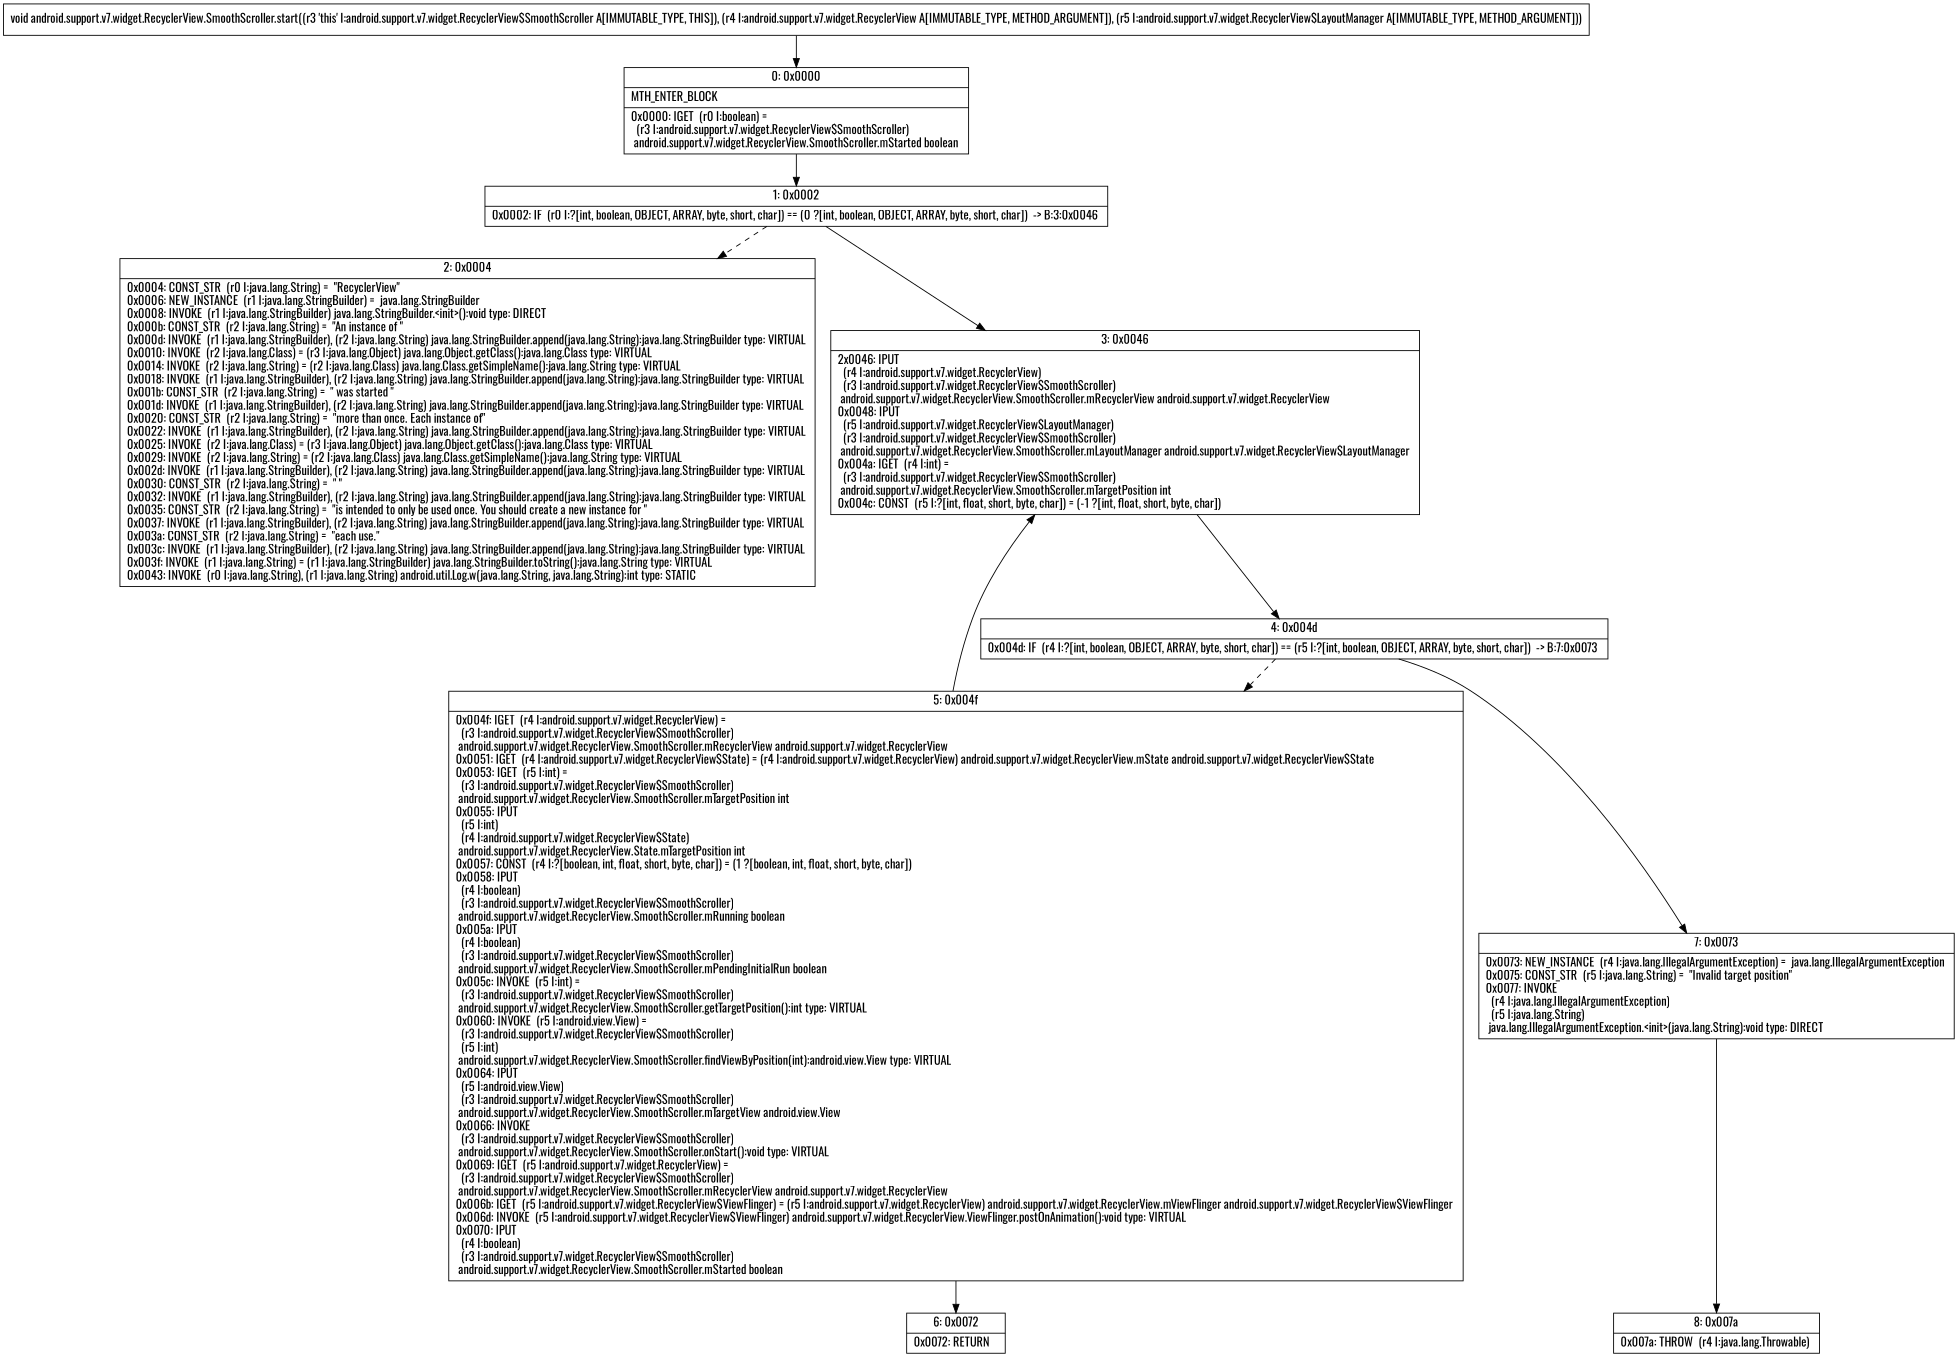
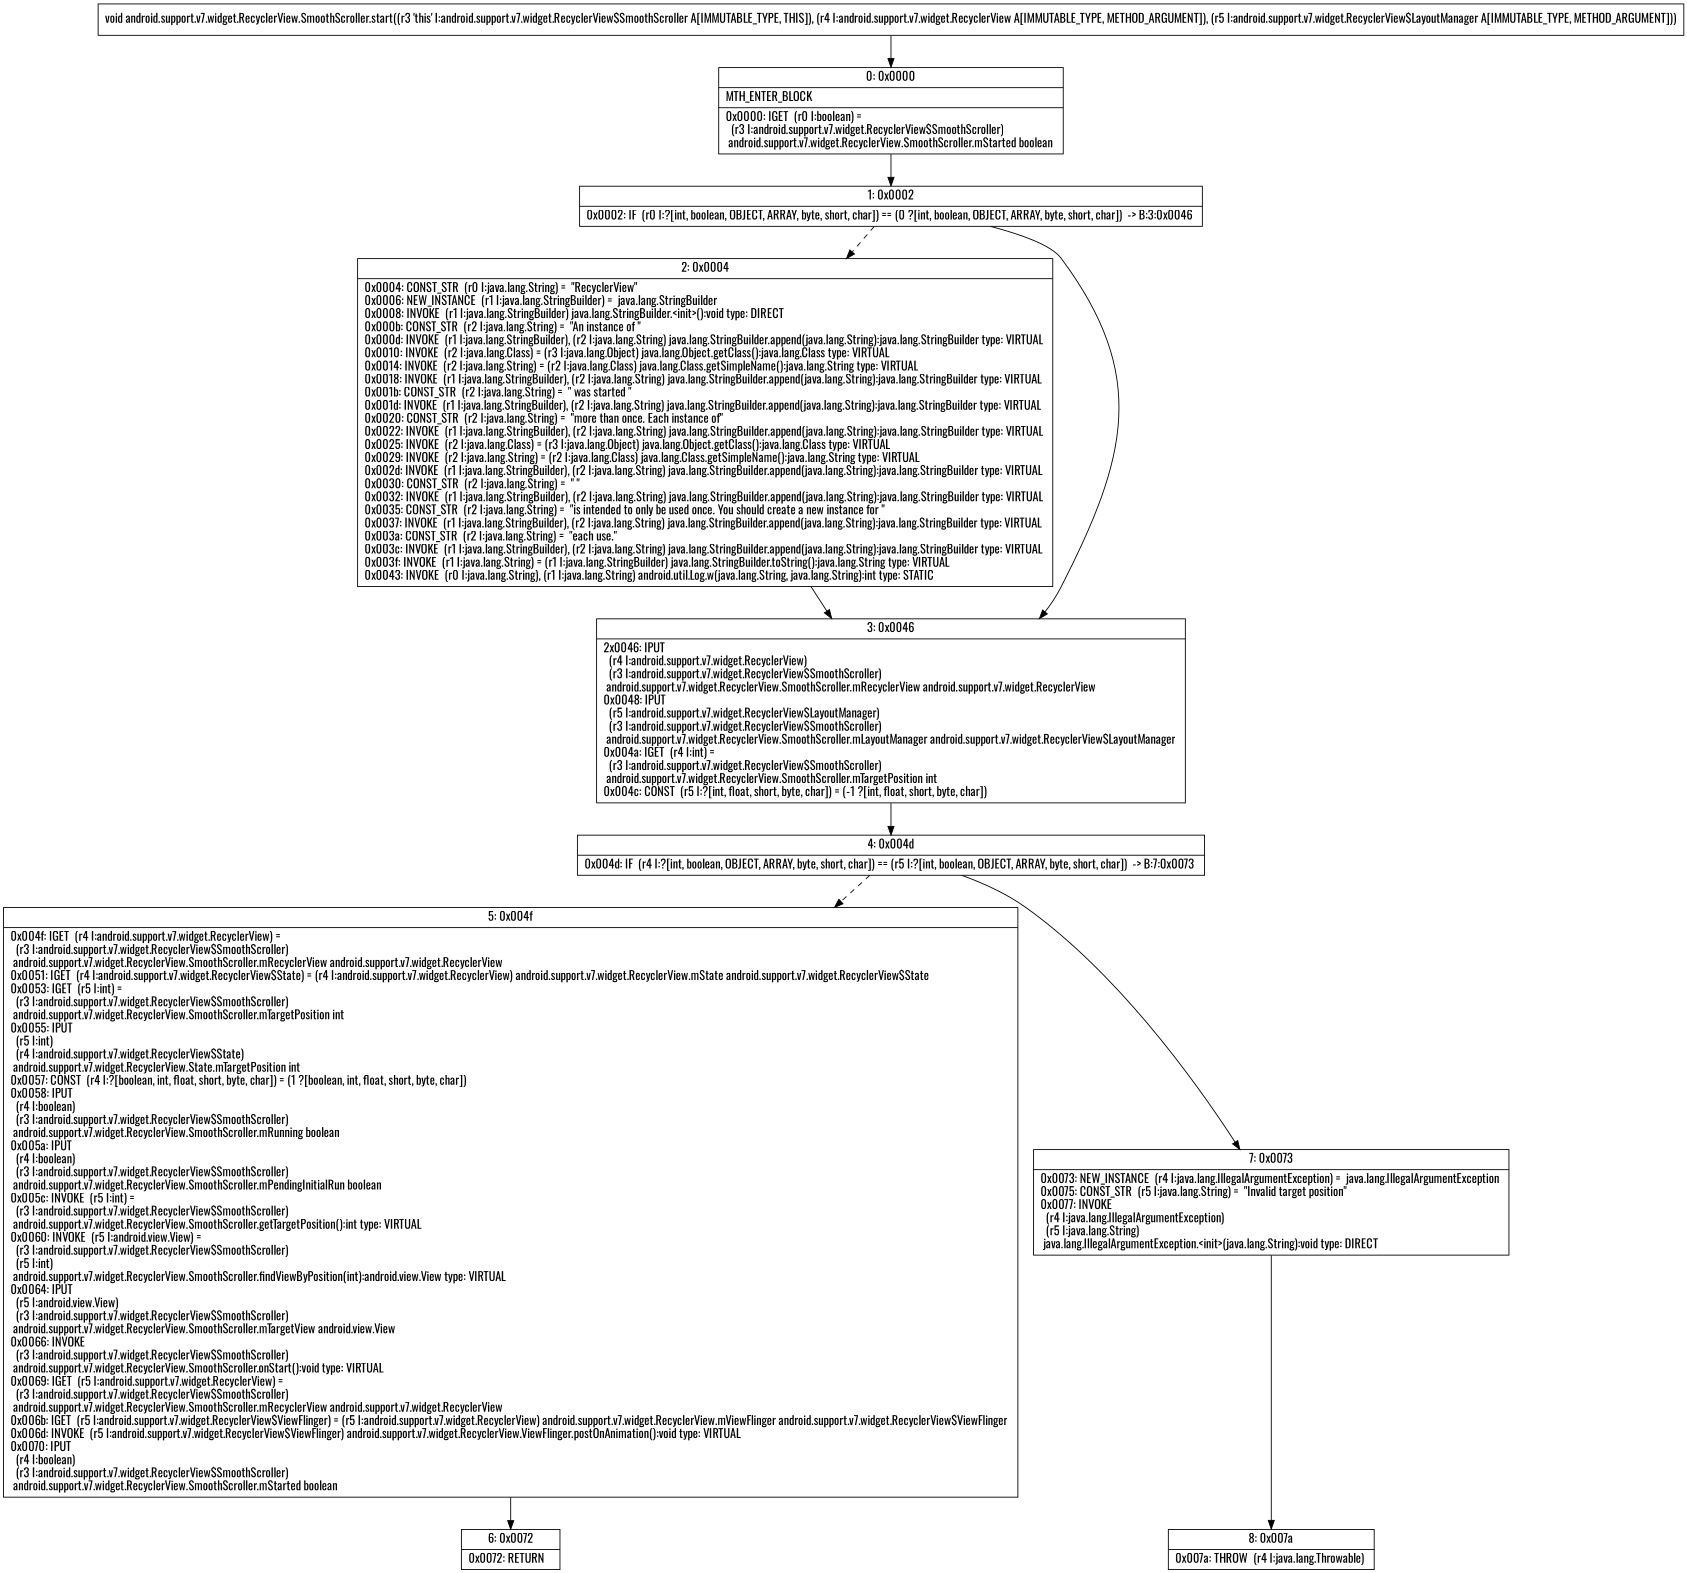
(980, 601) -> (819, 599)
